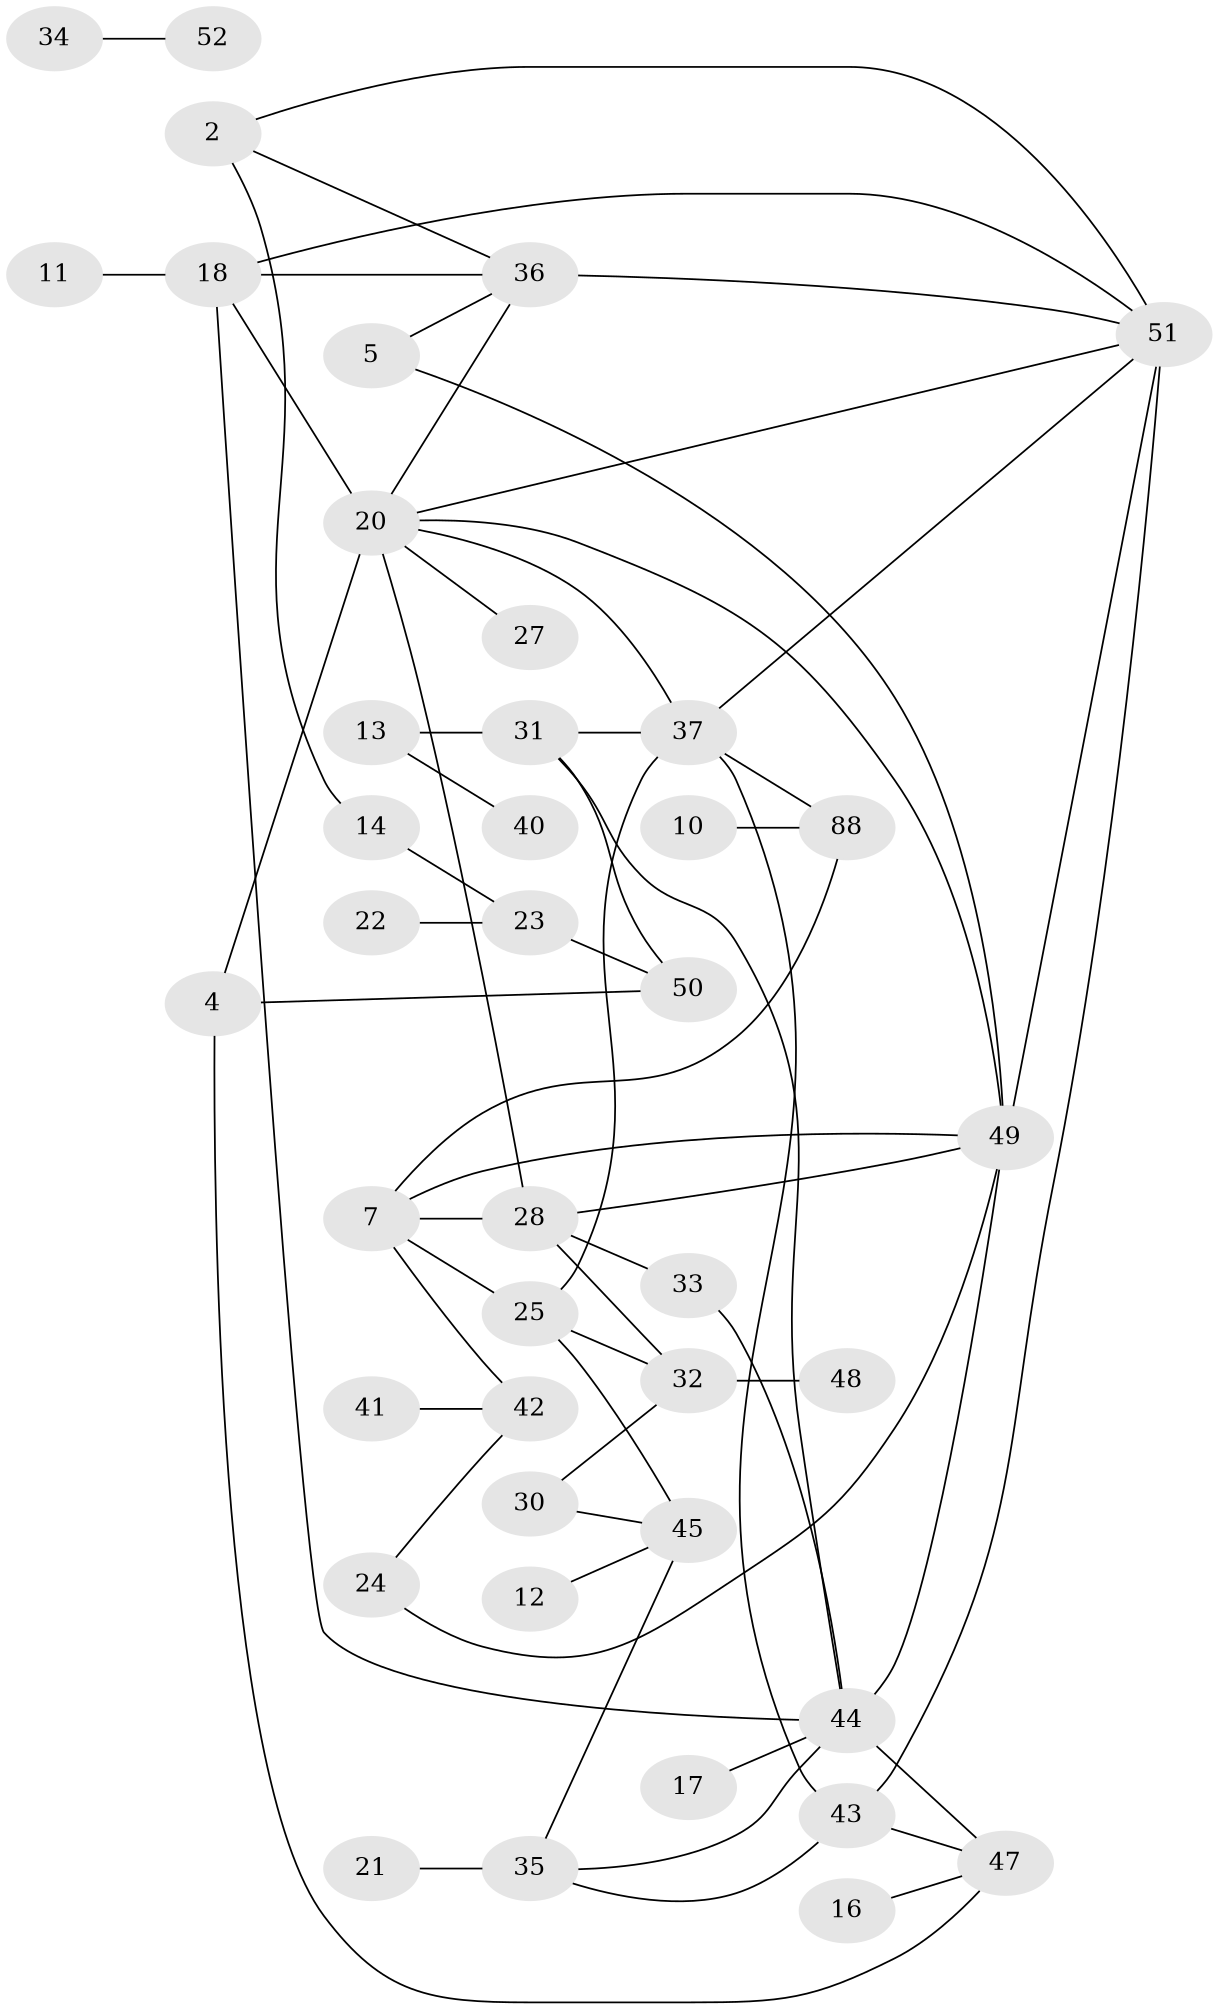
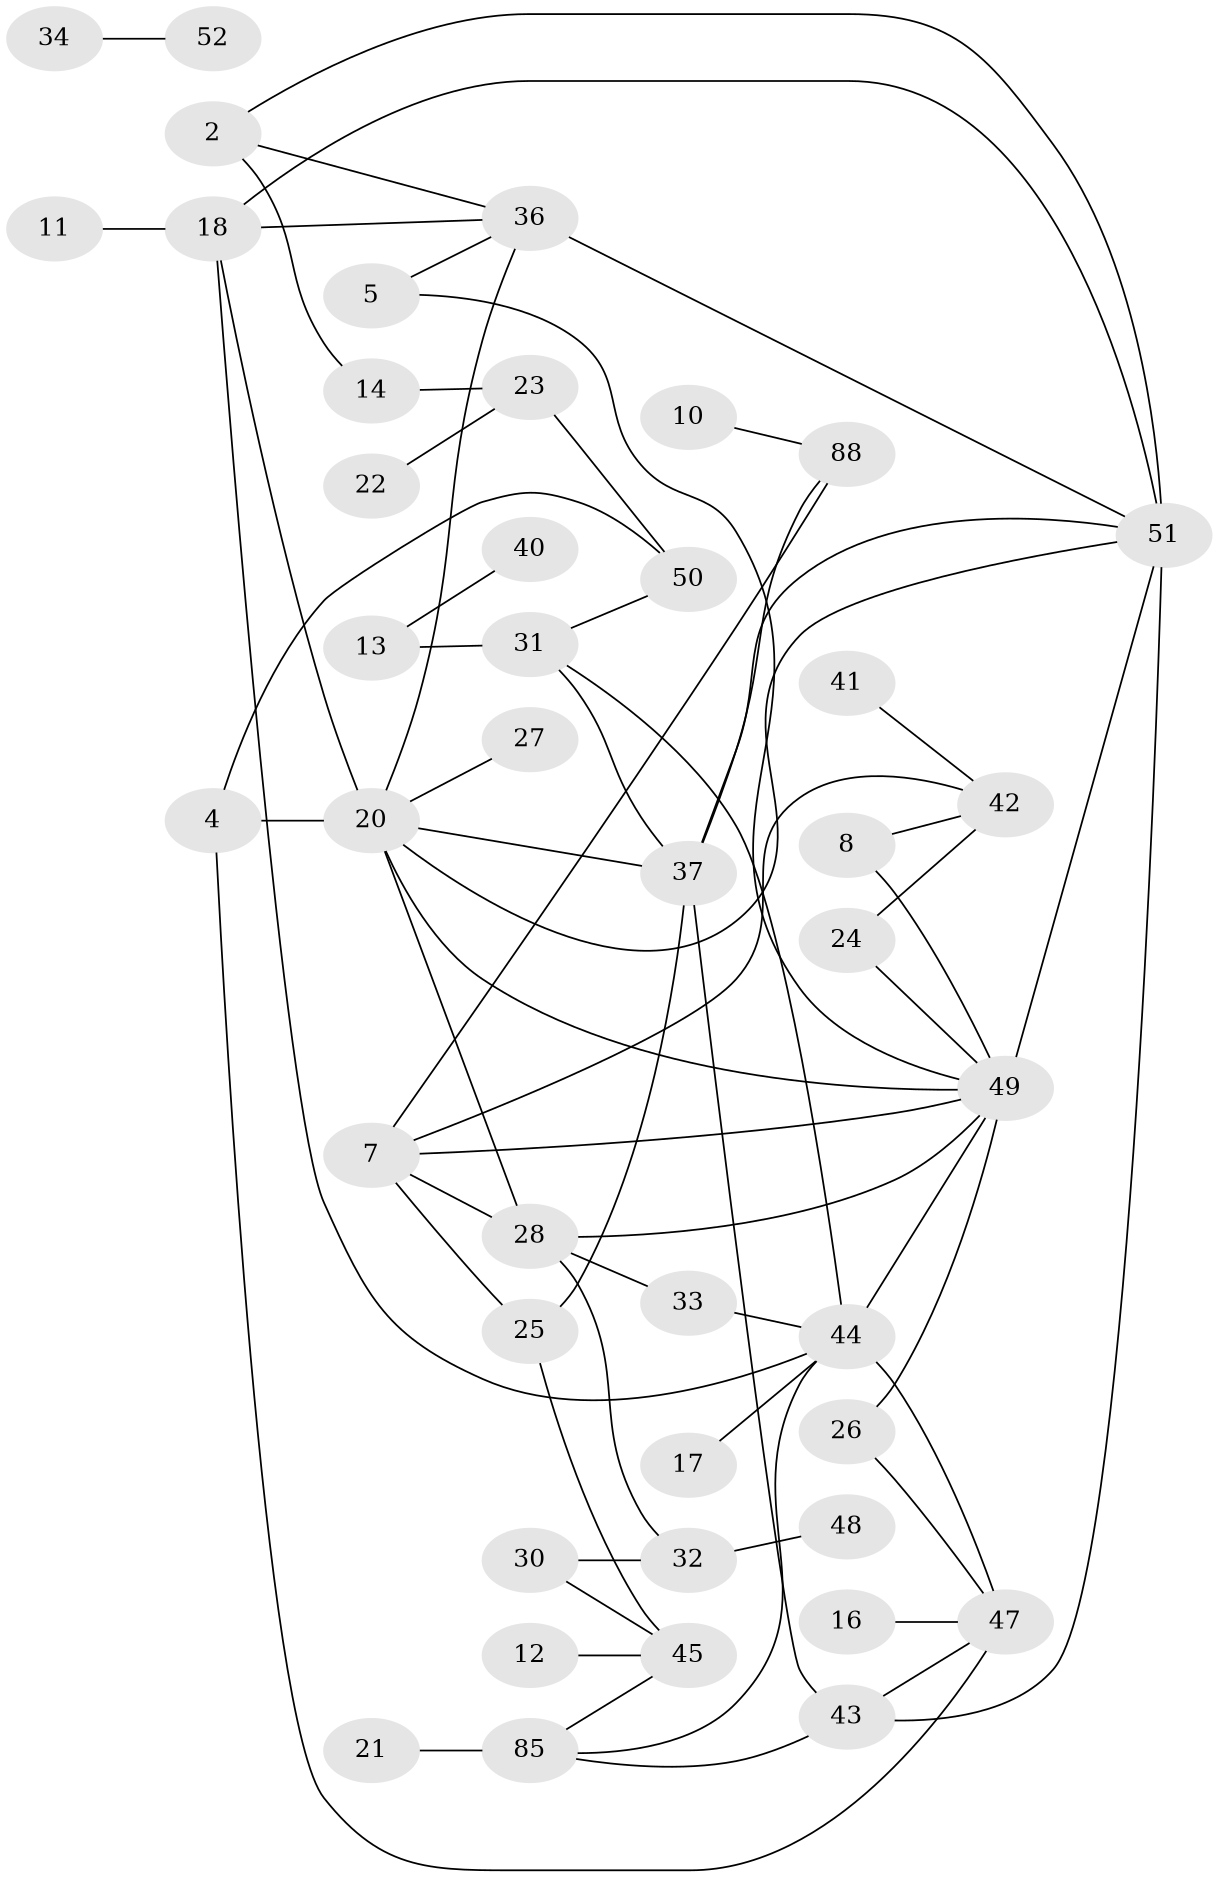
none -> (847, 845)
(609, 1347) -> none
none -> (847, 1432)
(530, 1869) -> (530, 1751)
